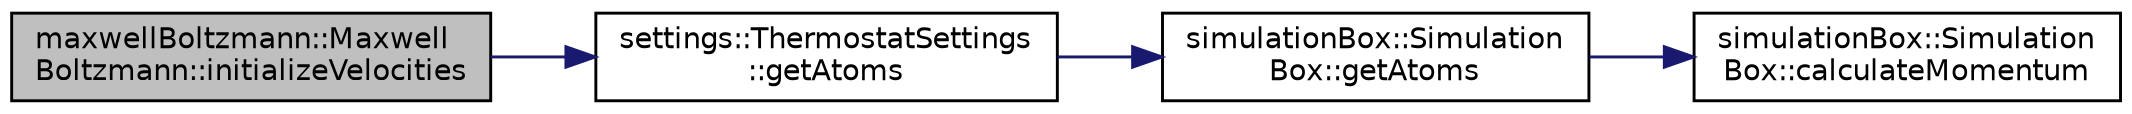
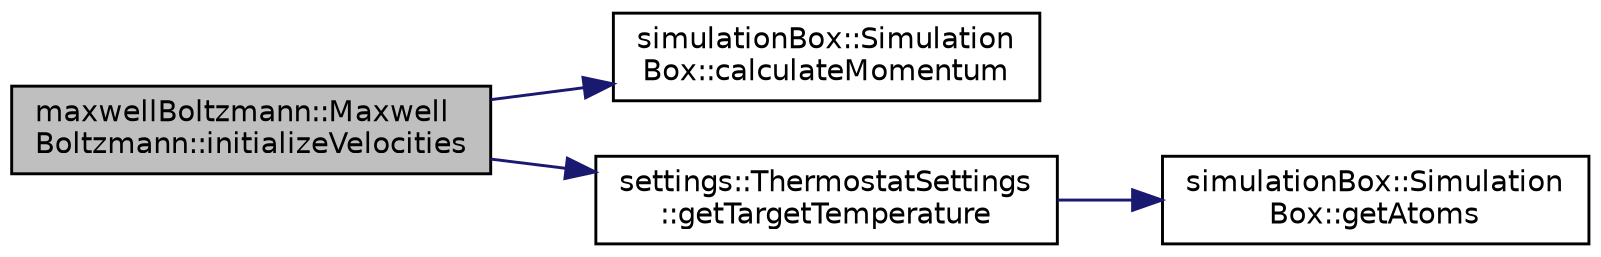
(827, 57) -> (827, 200)
(1626, 57) -> (537, 94)
